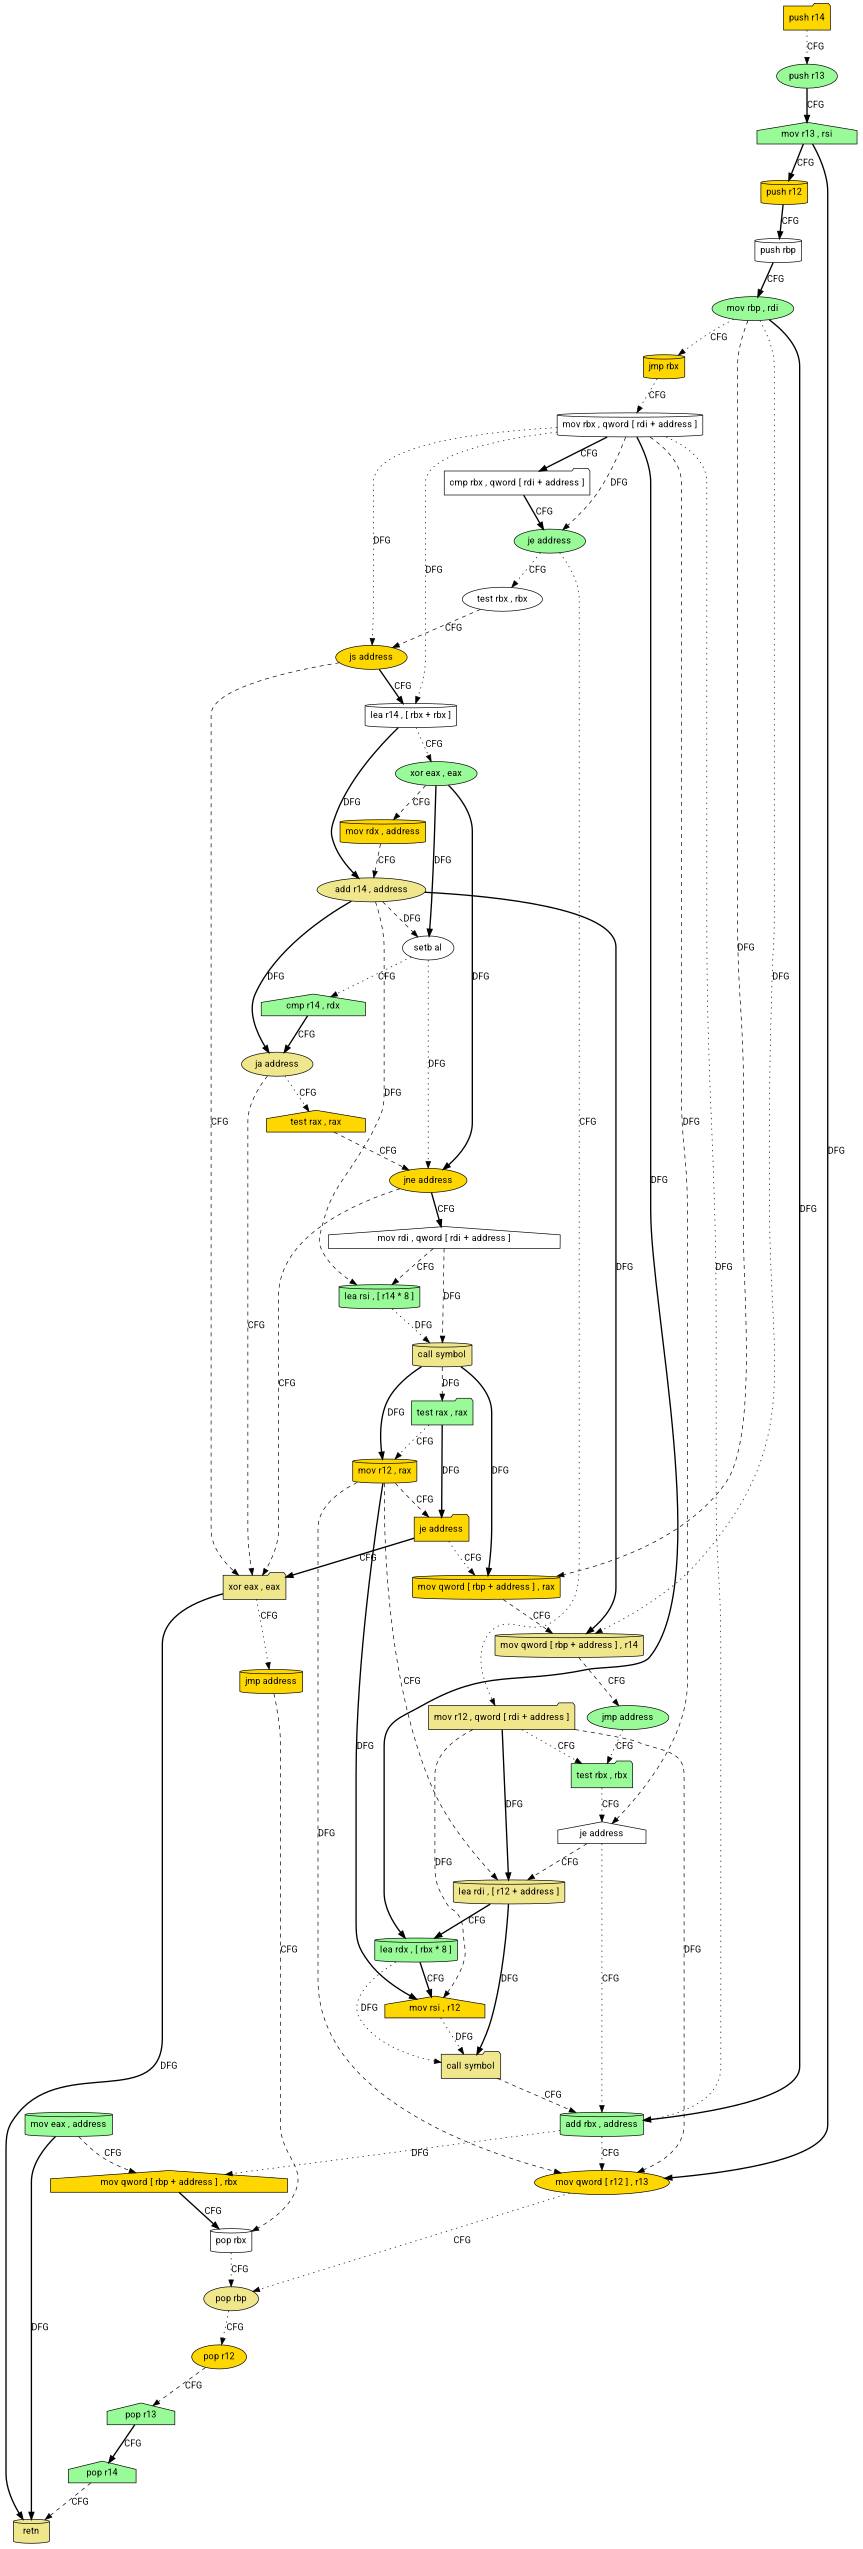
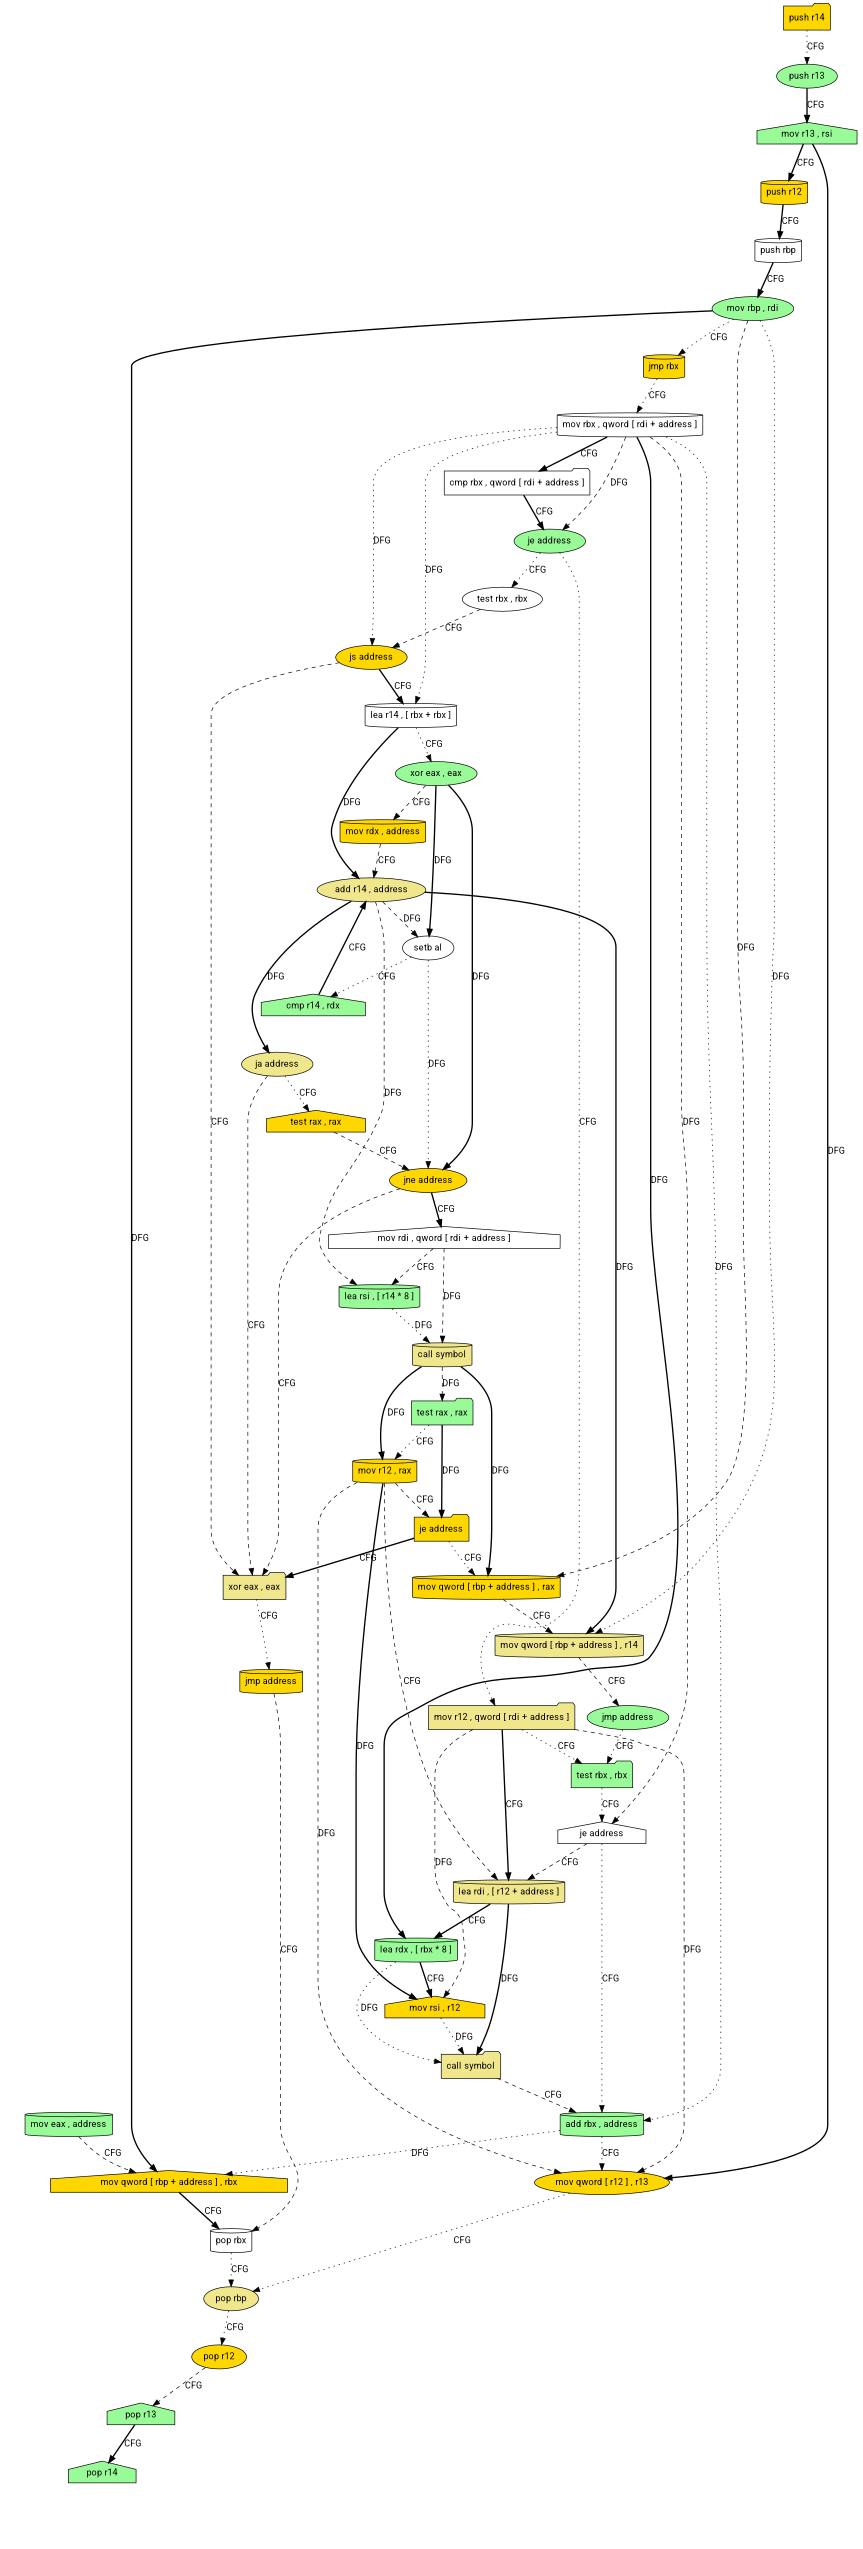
(298, 1031) -> (341, 951)
(800, 1270) -> (132, 976)
(515, 1805) -> (515, 1805)
(31, 2531) -> none
